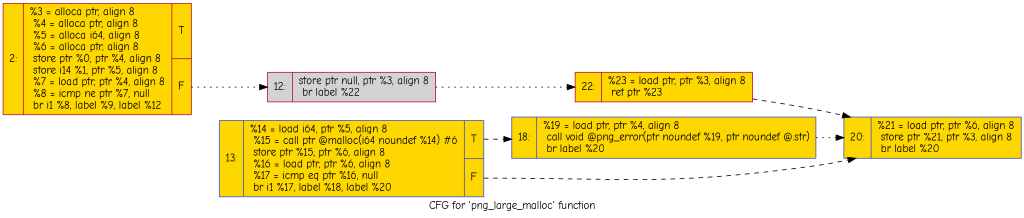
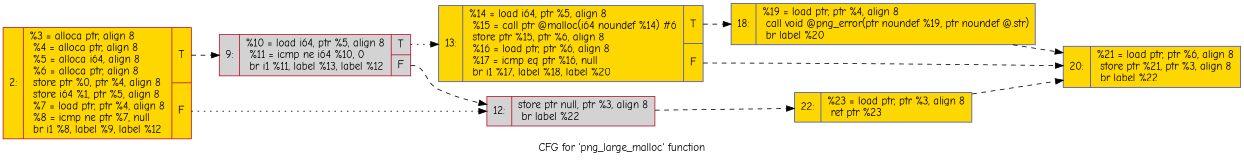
none -> (315, 55)
(94, 70) -> (95, 94)
(501, 87) -> (721, 109)
(664, 87) -> (883, 107)
(826, 138) -> (1034, 48)
(908, 149) -> (1127, 78)
